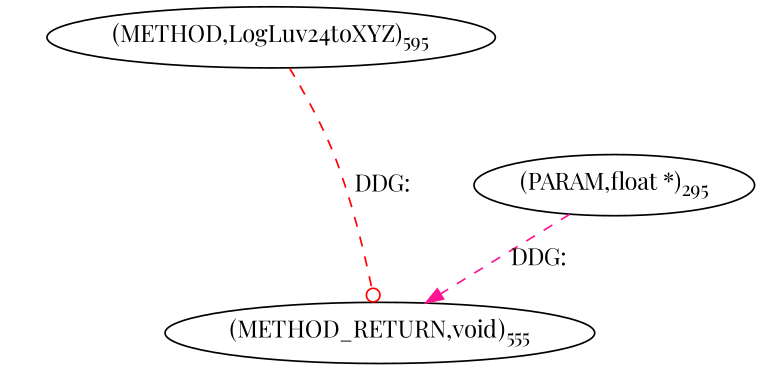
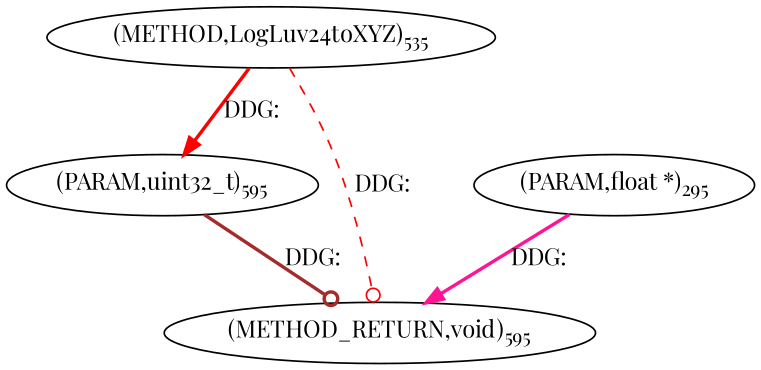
(416, 35) -> (416, 35)
none -> (162, 185)
(505, 254) -> (505, 254)
(518, 330) -> (518, 330)
